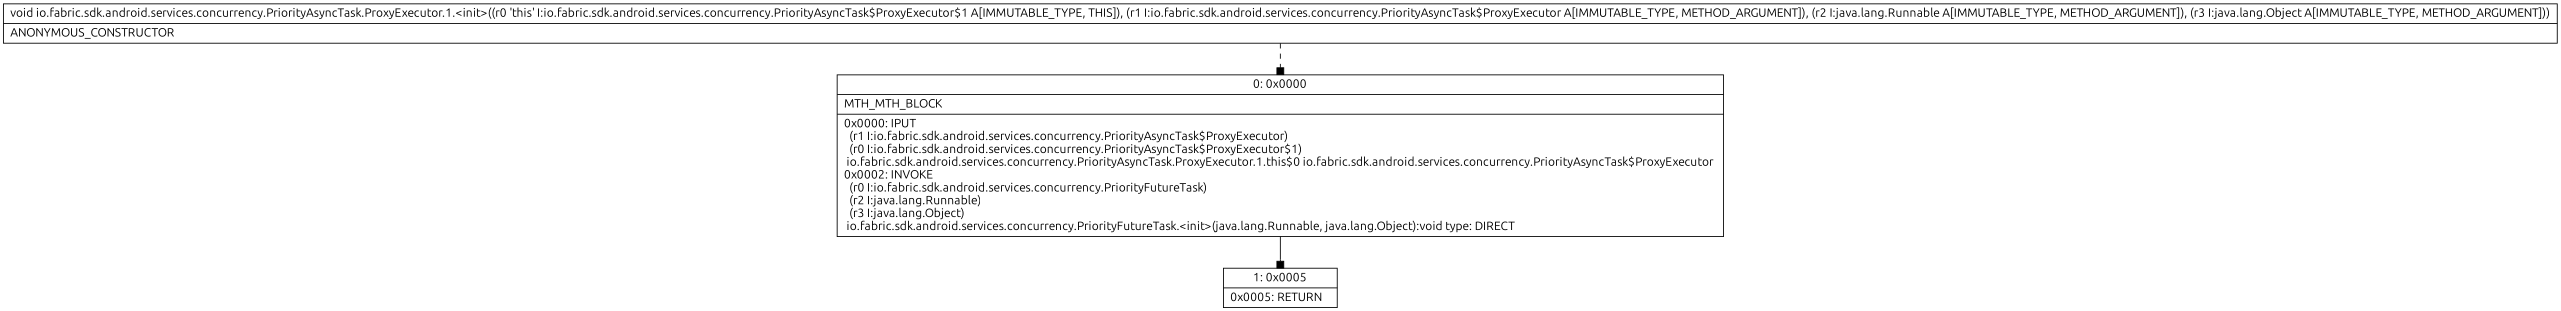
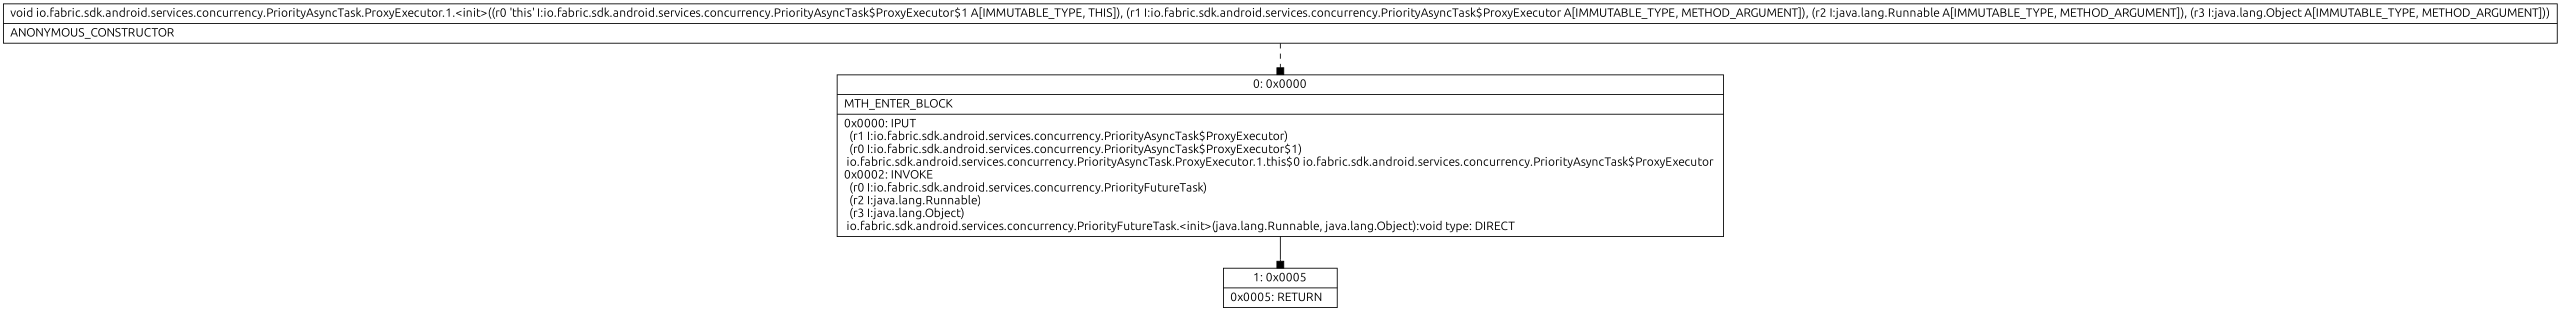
(893, 104) -> (898, 104)
